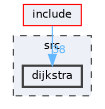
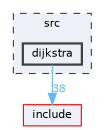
(52, 43) -> (52, 81)
